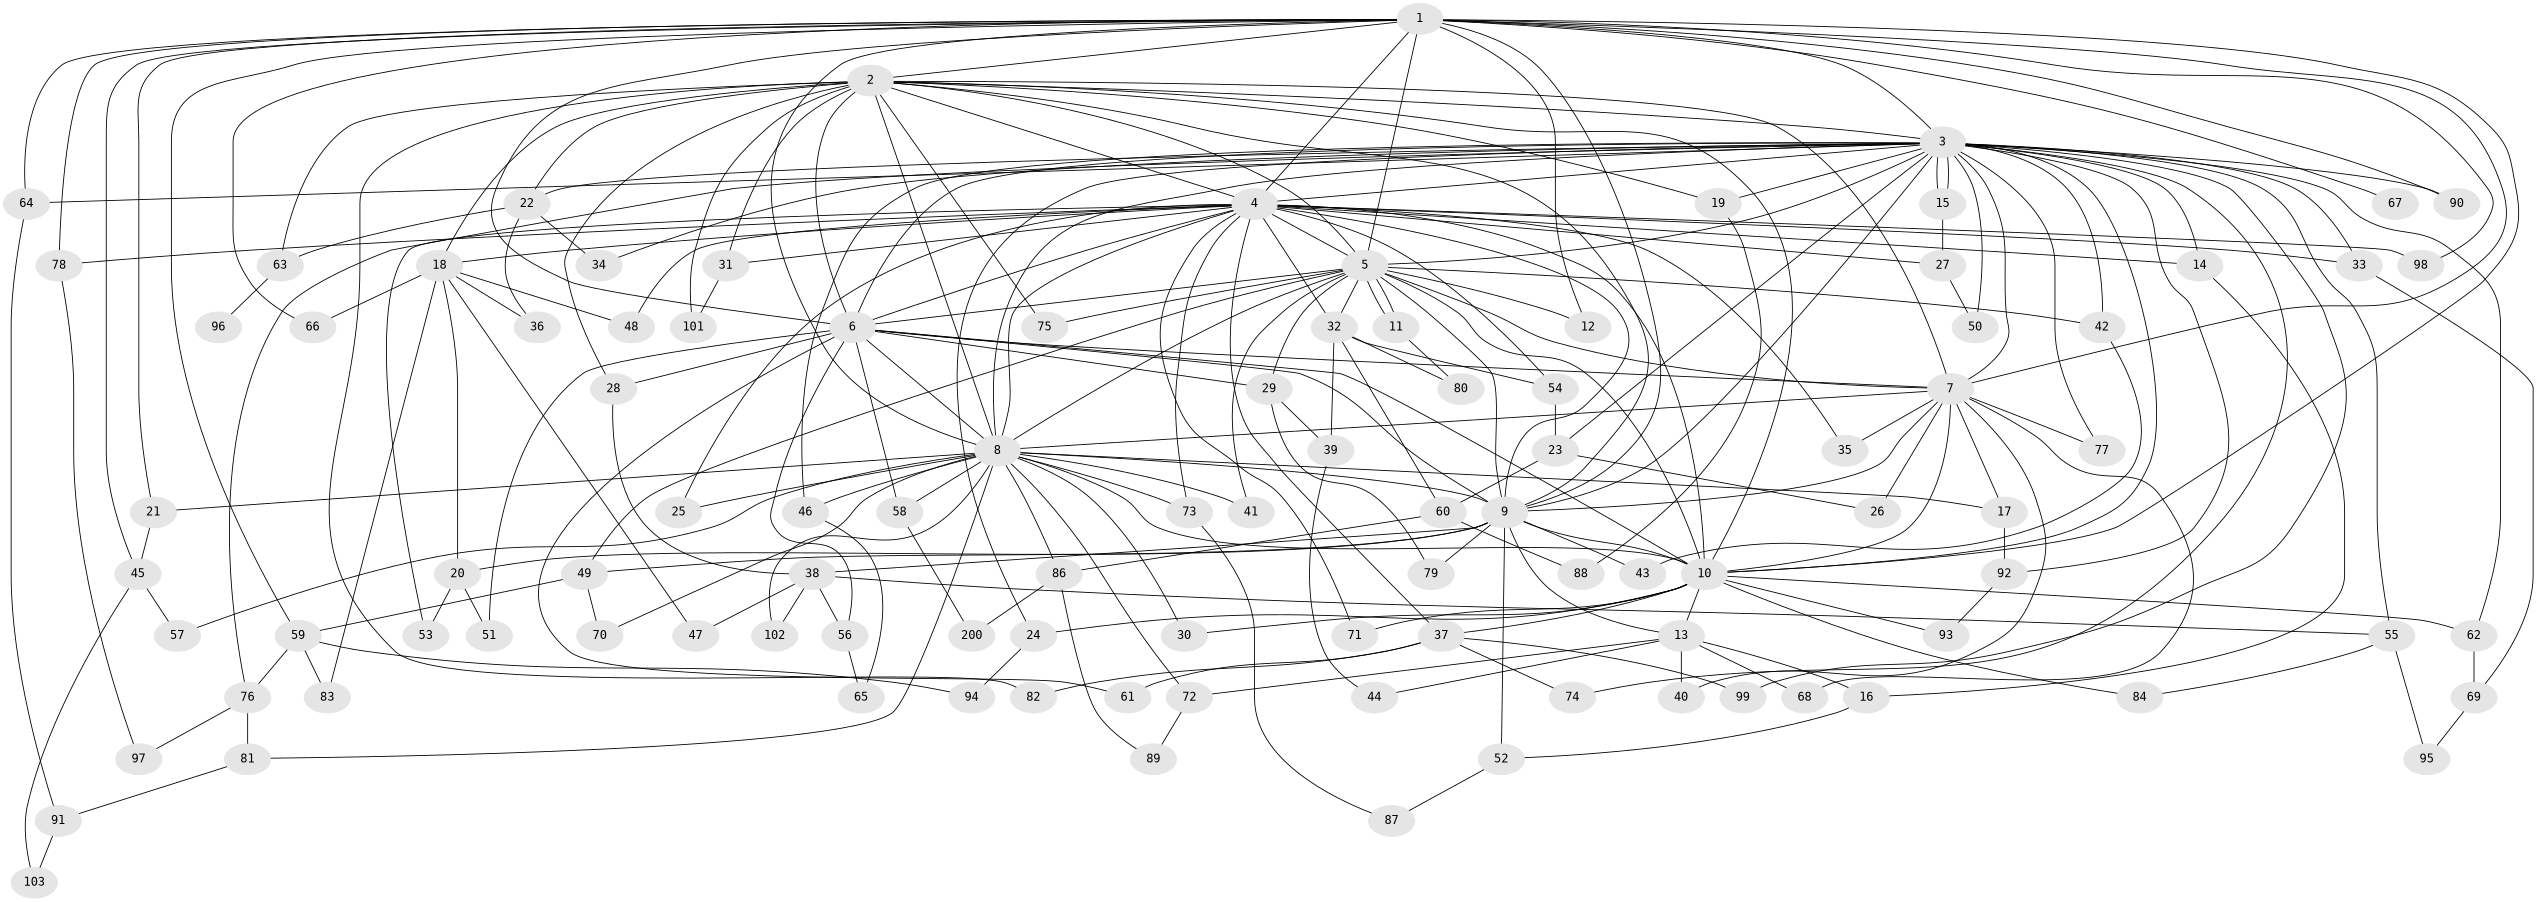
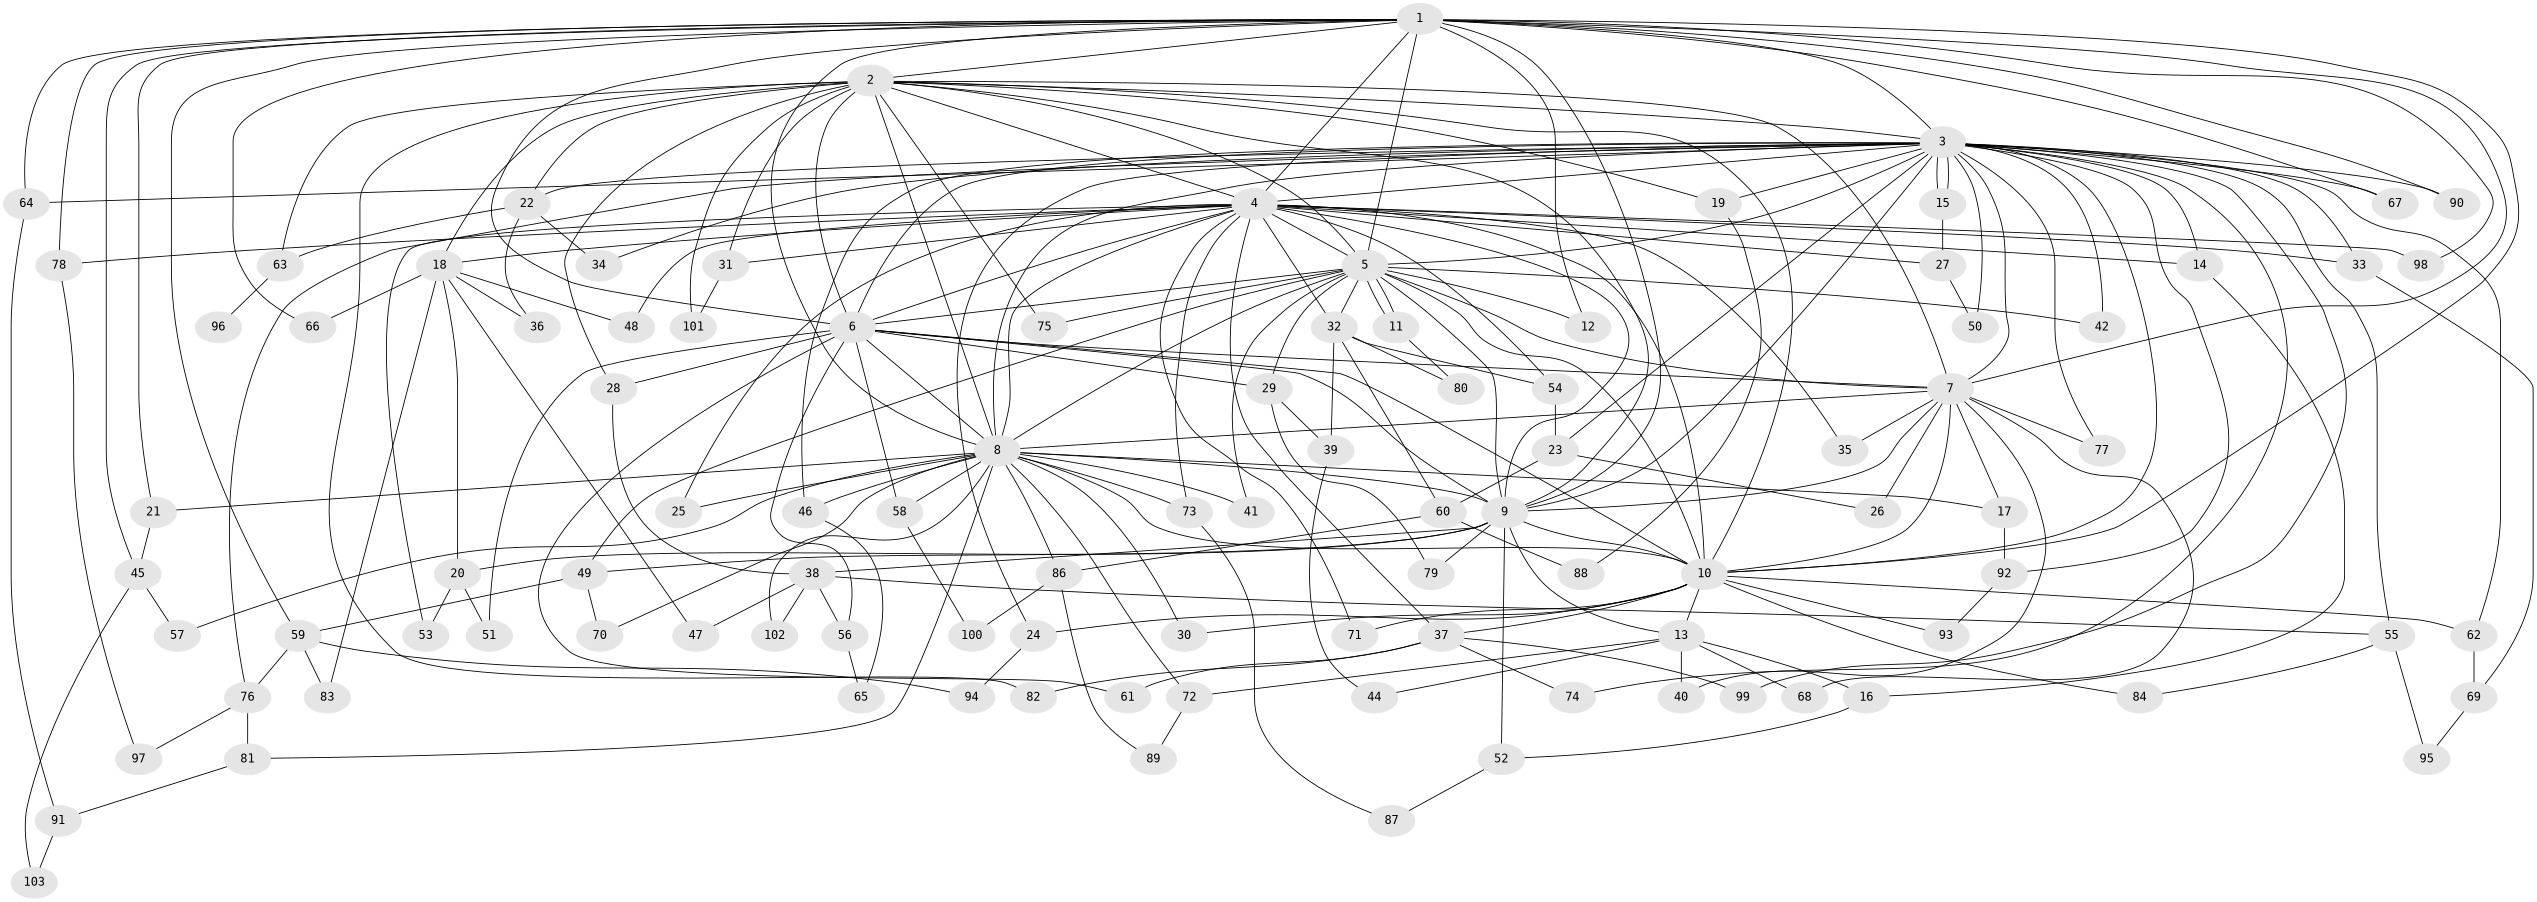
none -> (2172, 162)
(1643, 574) -> none
(972, 636) -> (972, 636)
